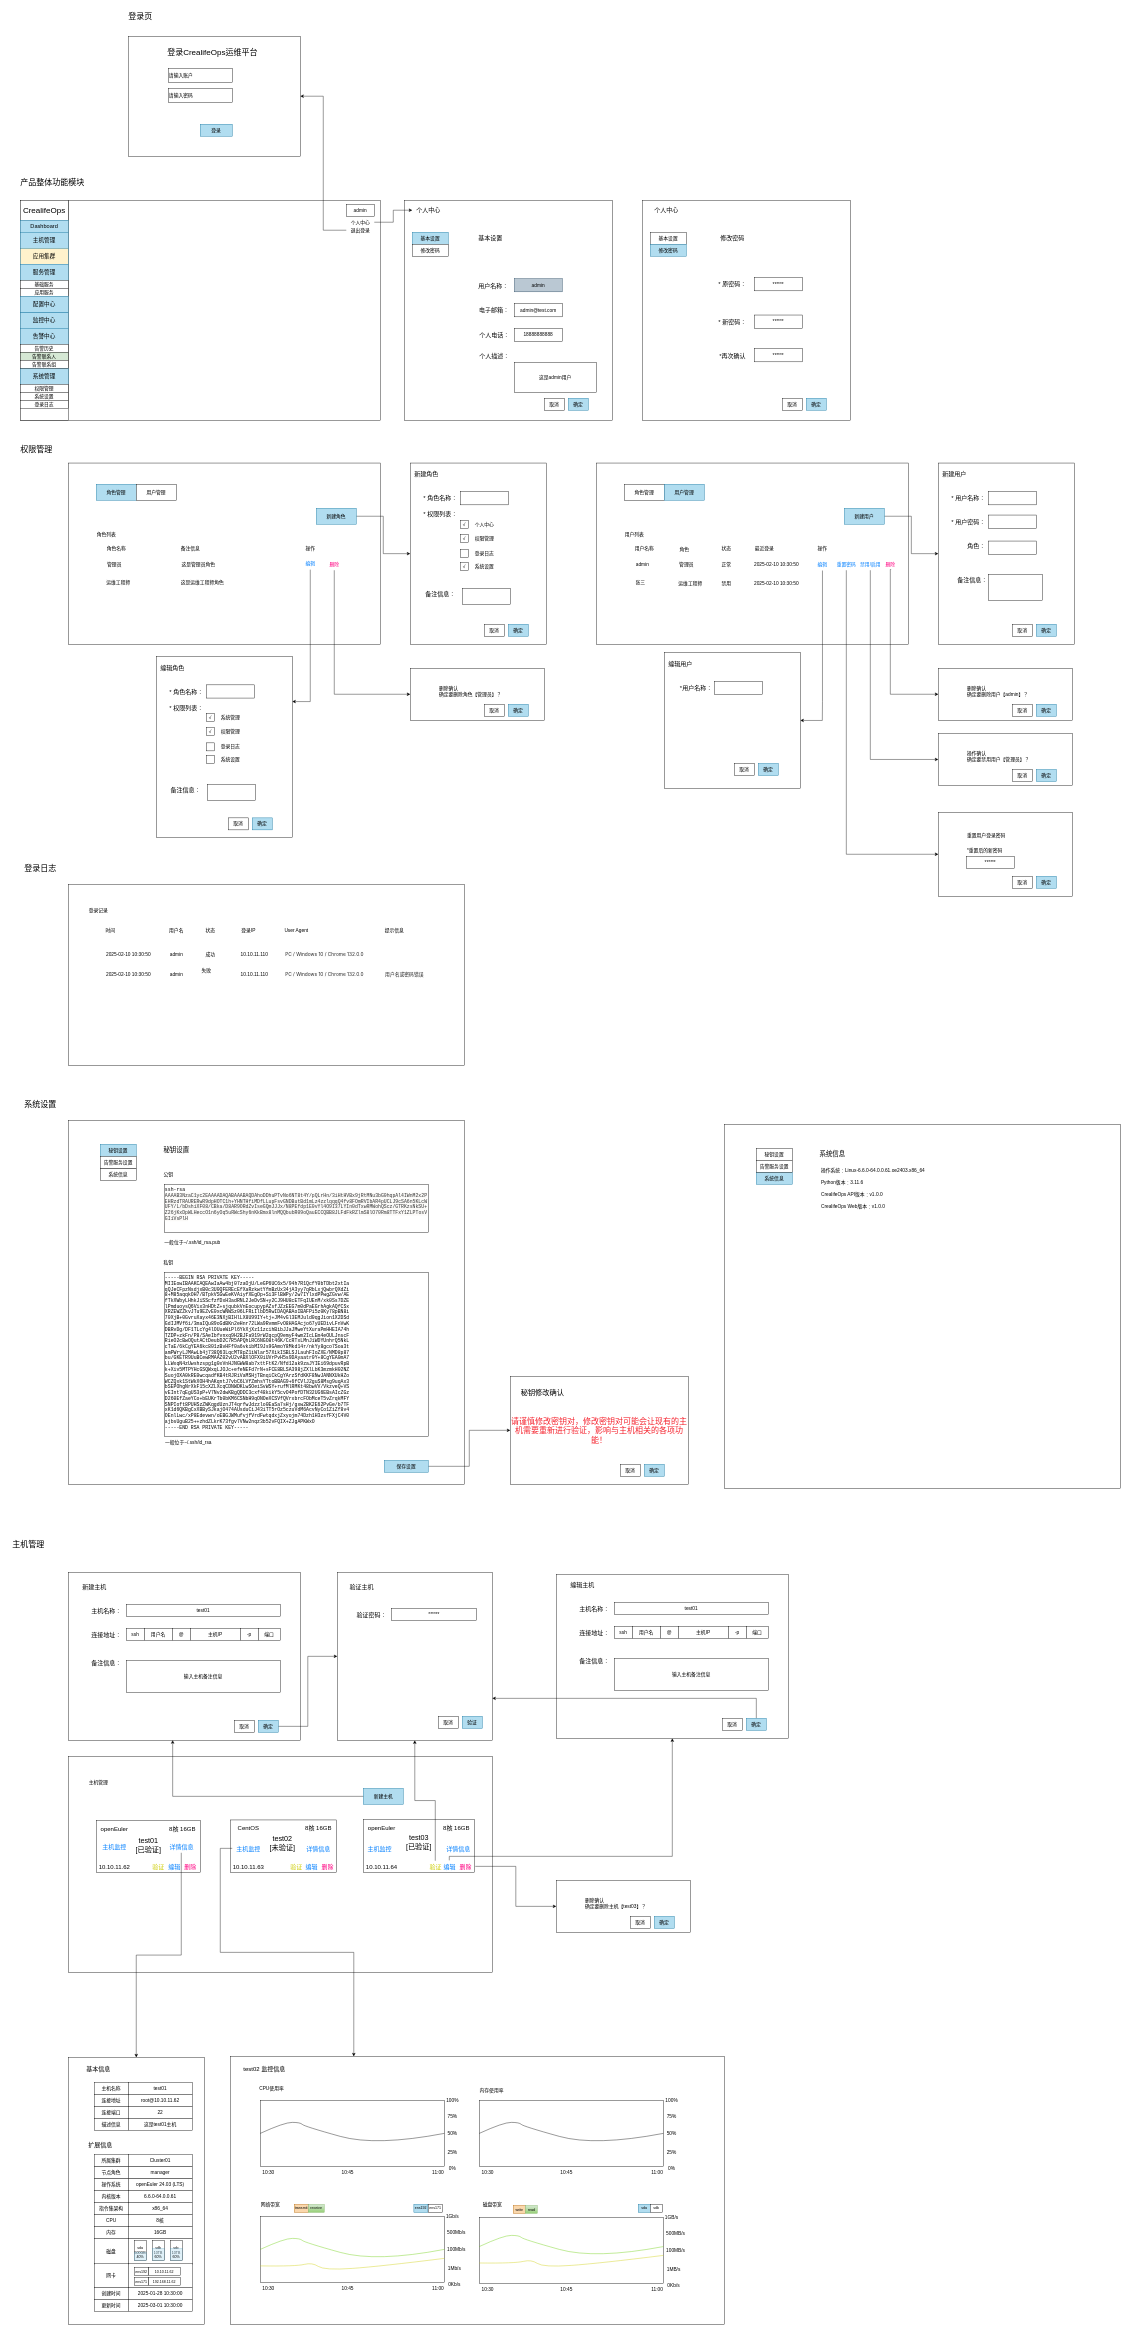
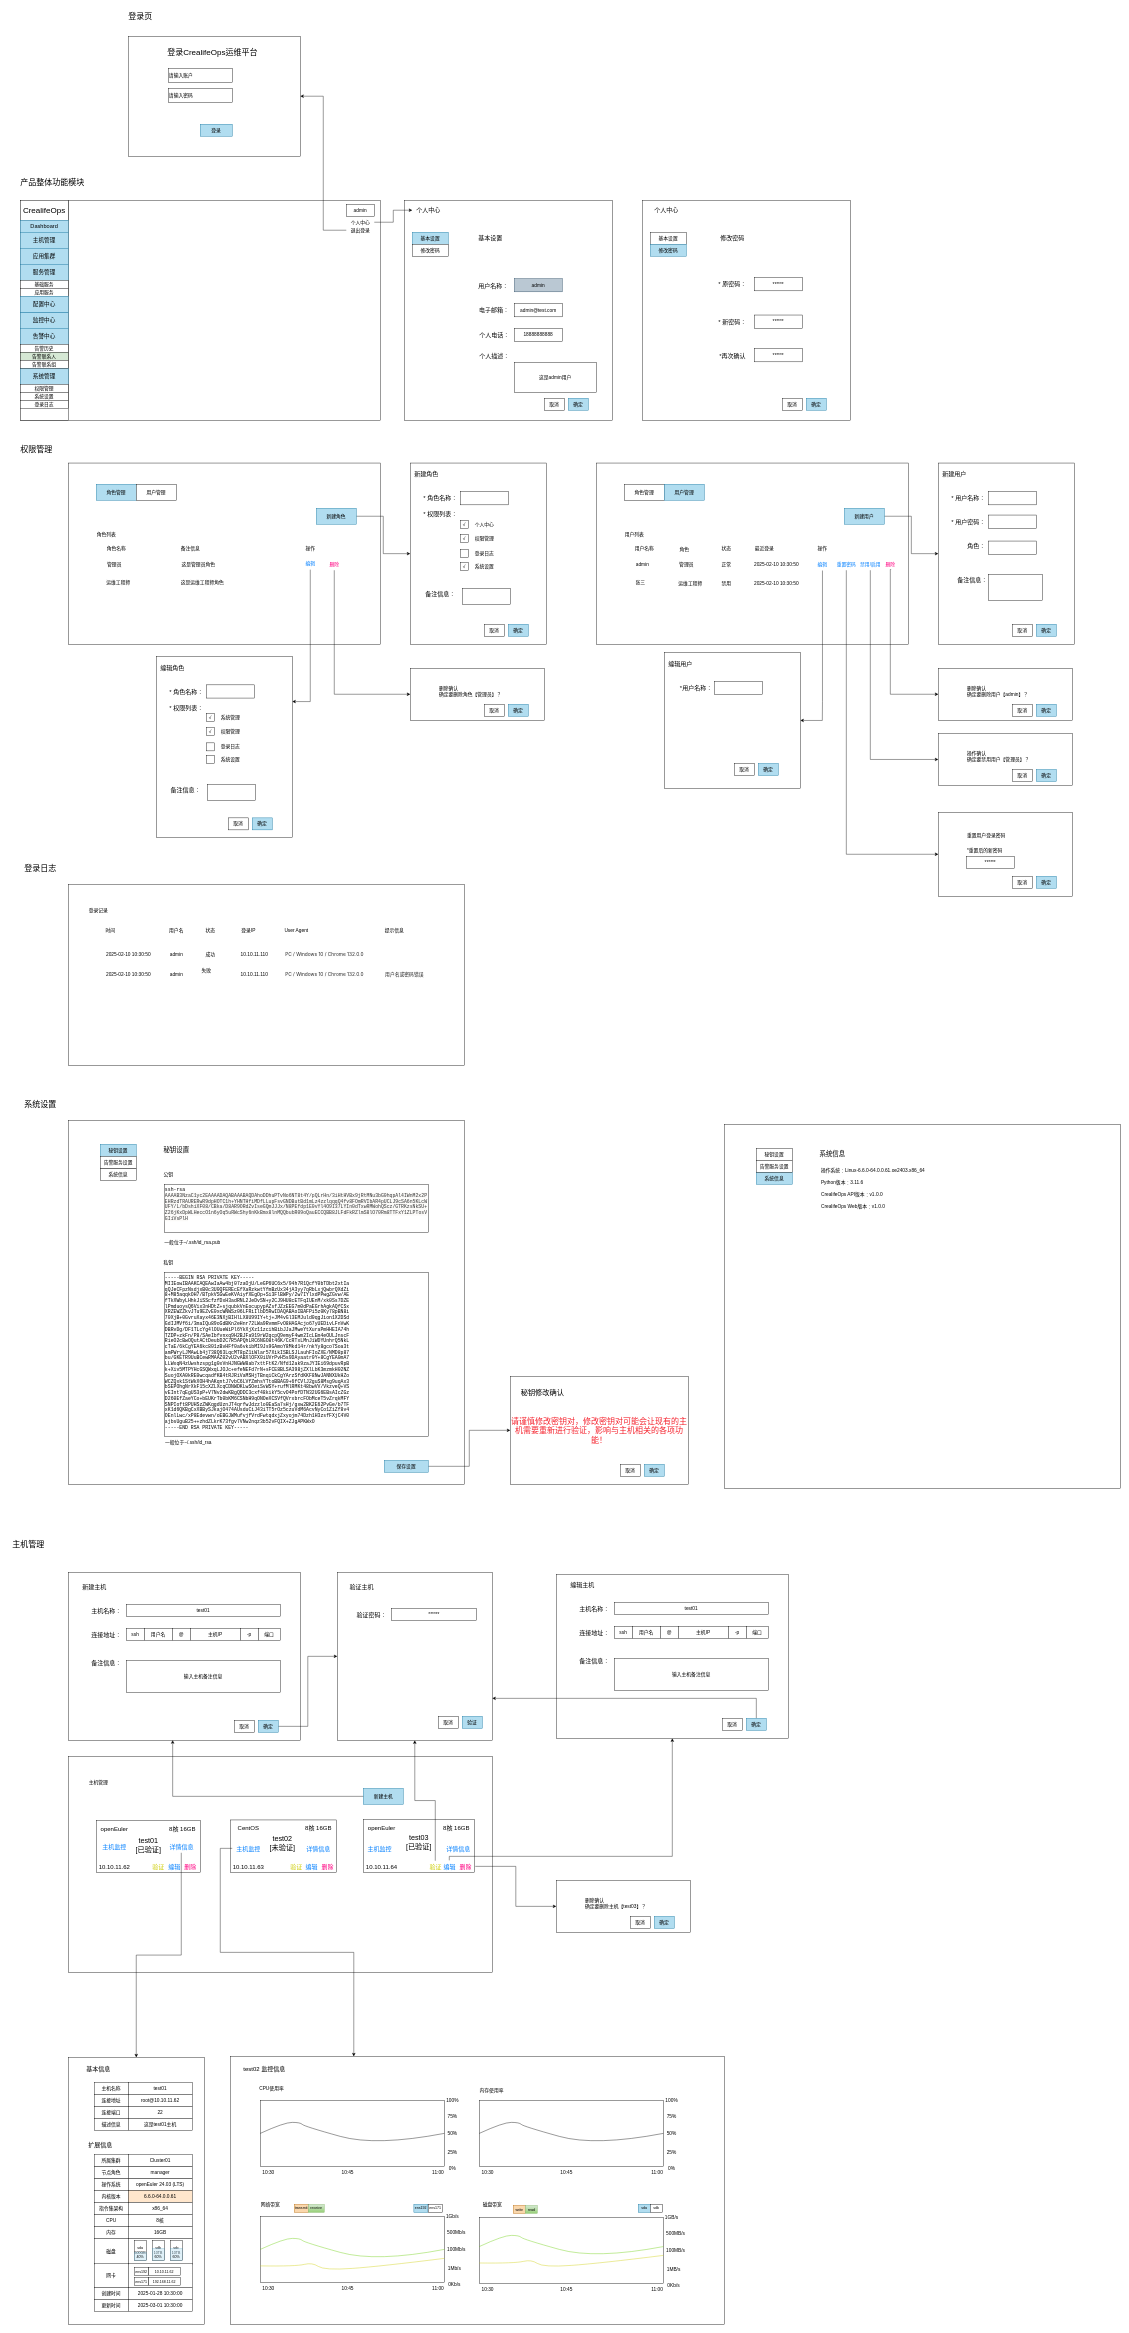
(44, 256) -> (44, 256)
(160, 2196) -> (160, 2196)
